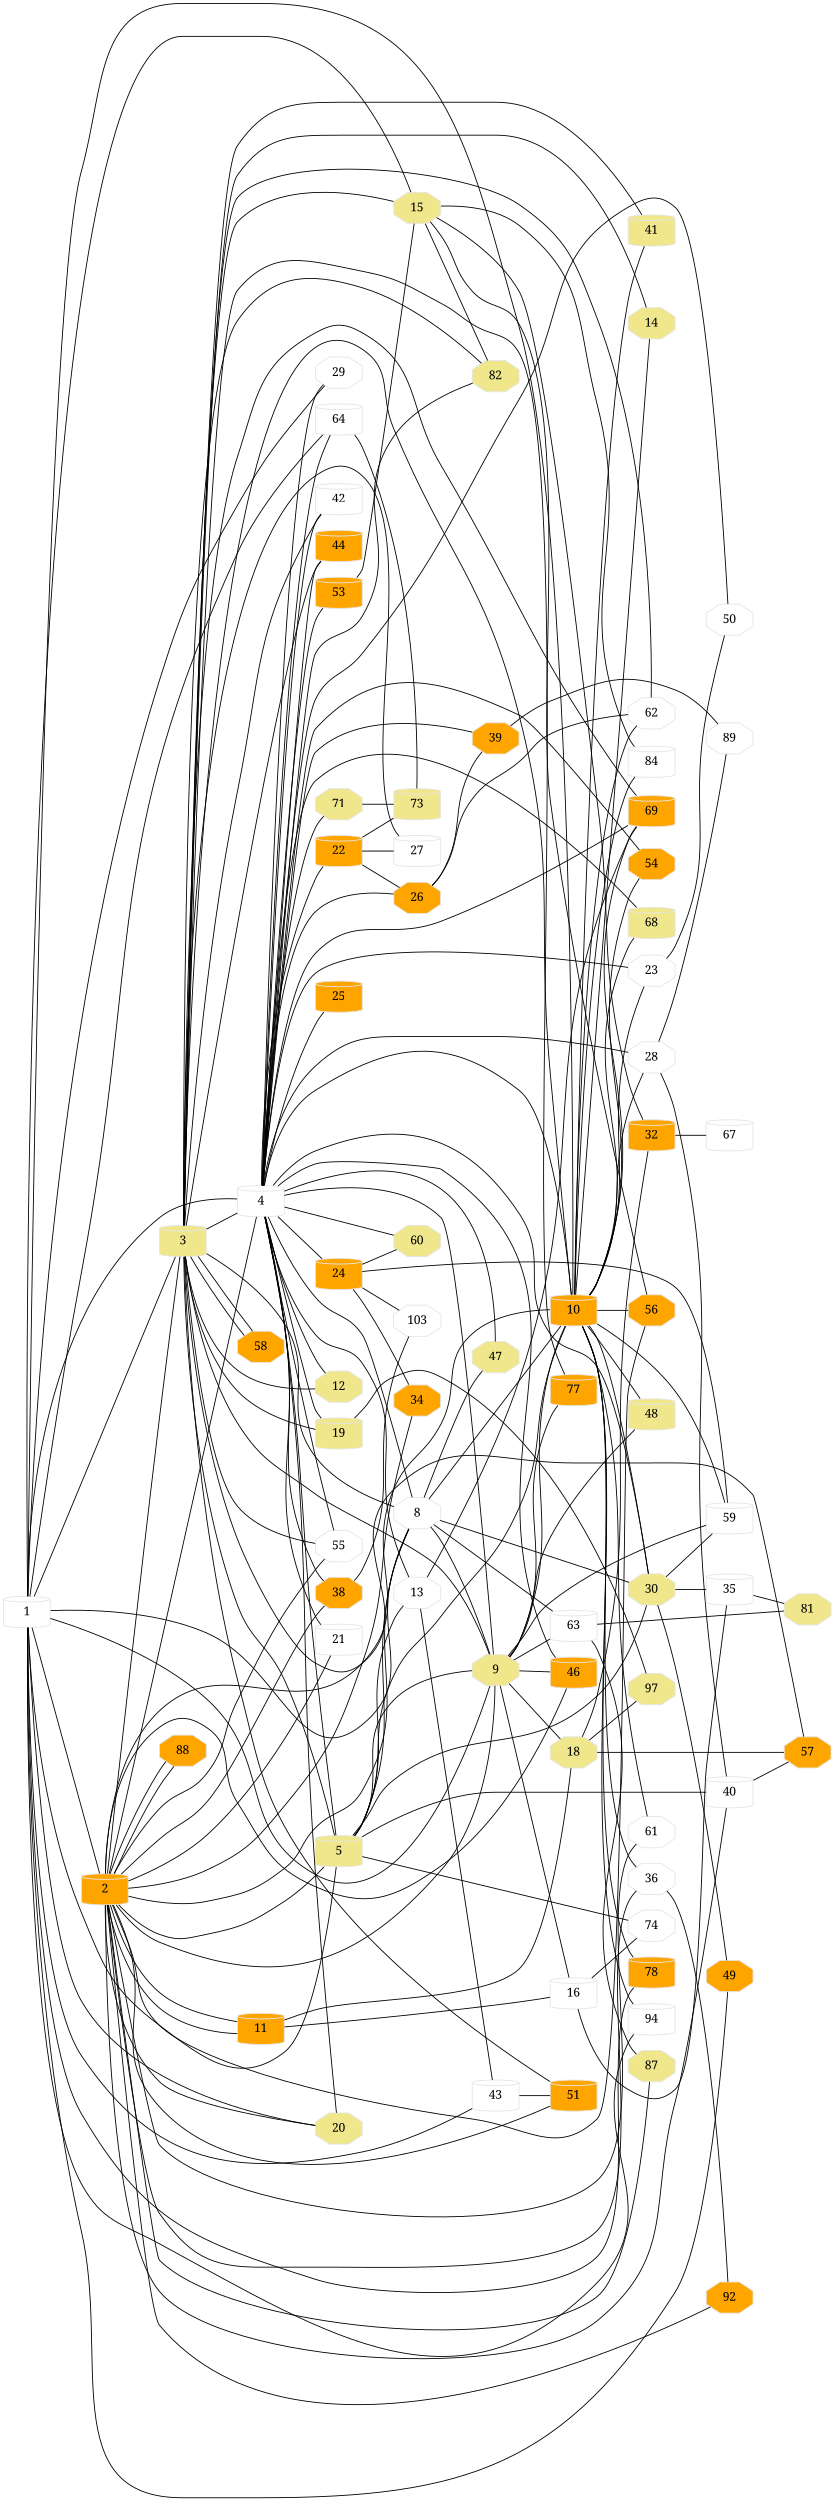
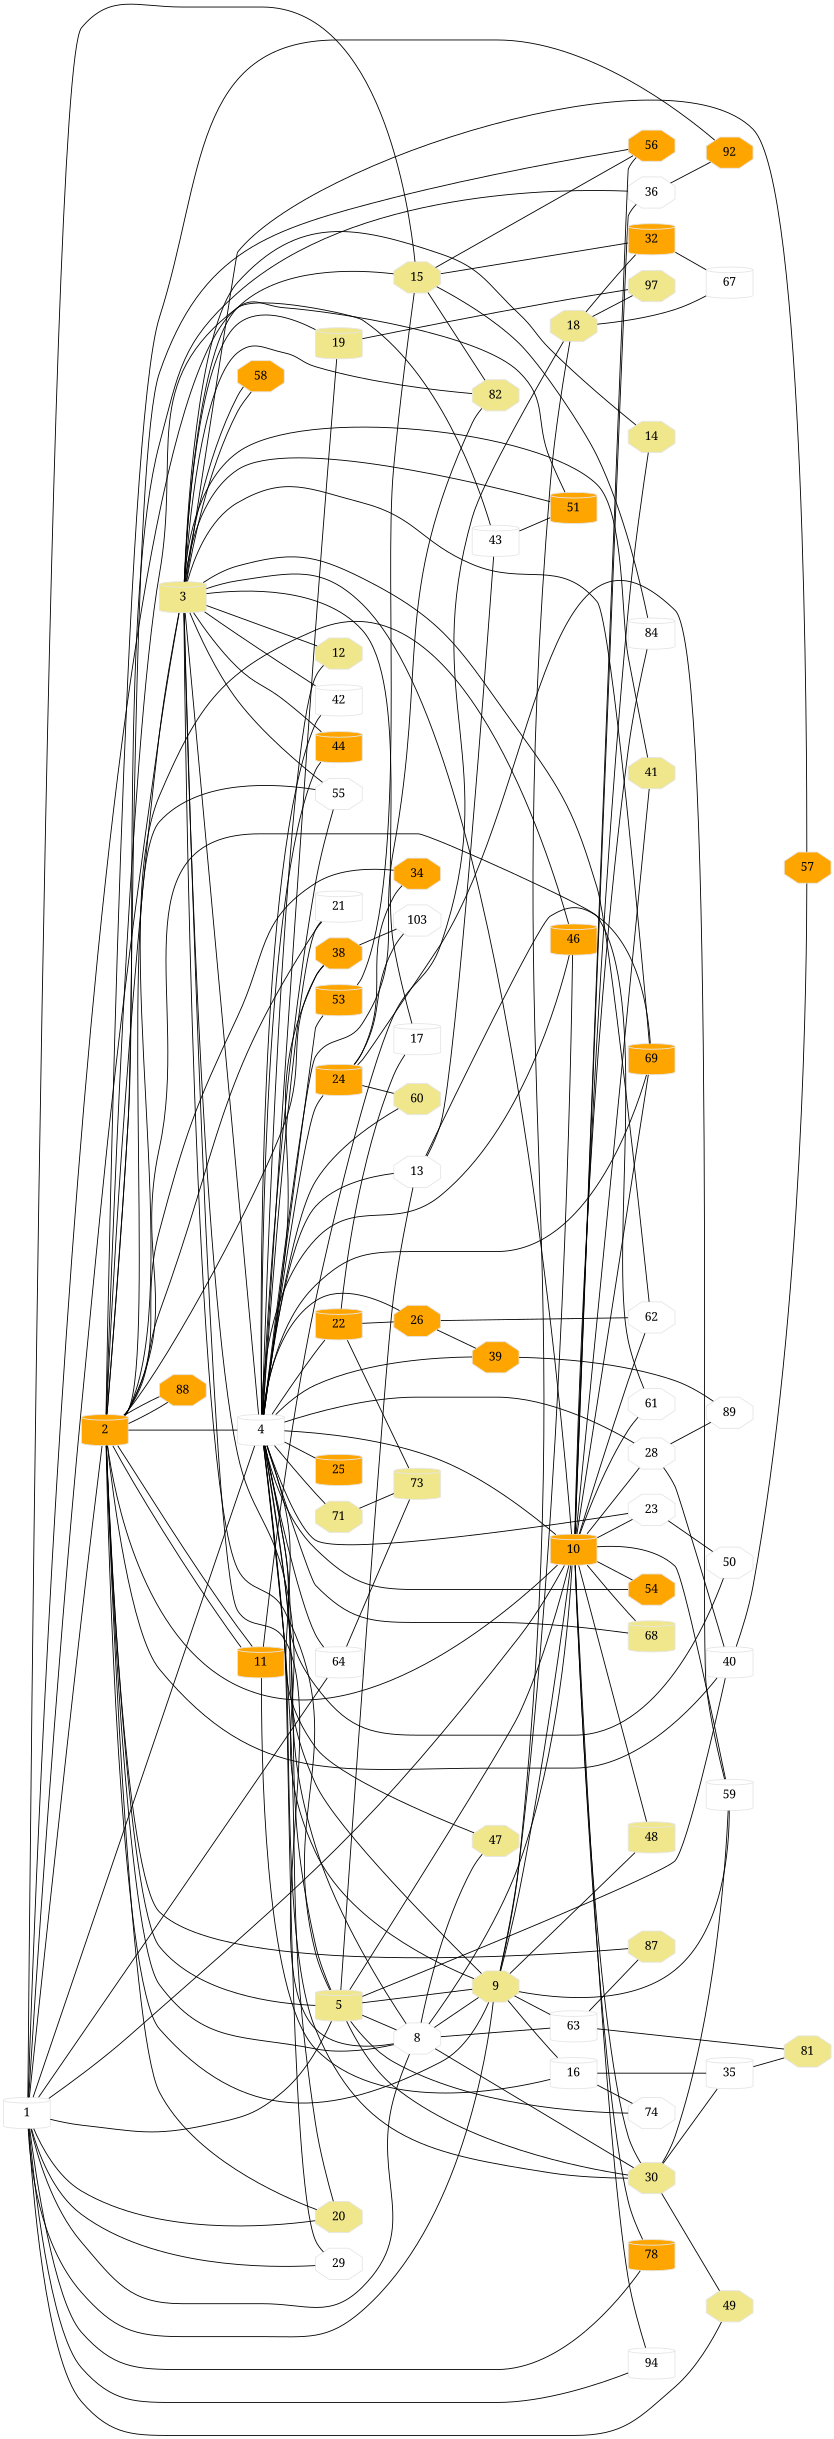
(652, 231) -> (652, 773)
(417, 851) -> (417, 1039)
(574, 1390) -> none
(686, 1752) -> (653, 315)
(730, 1976) -> (730, 2306)
